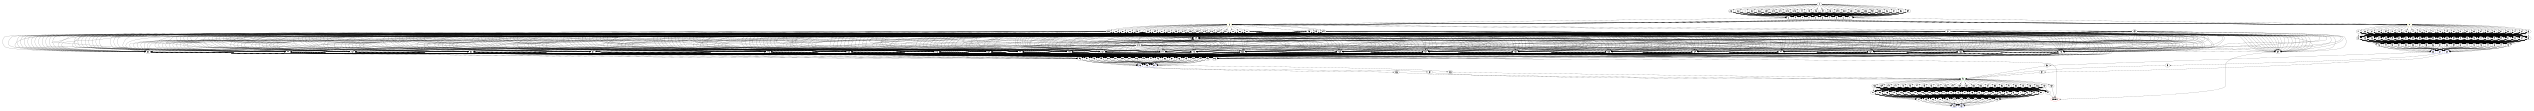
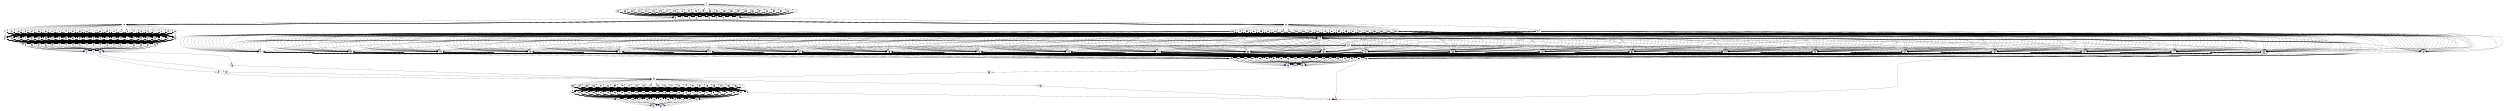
(1430, 72) -> none
(1450, 72) -> none
